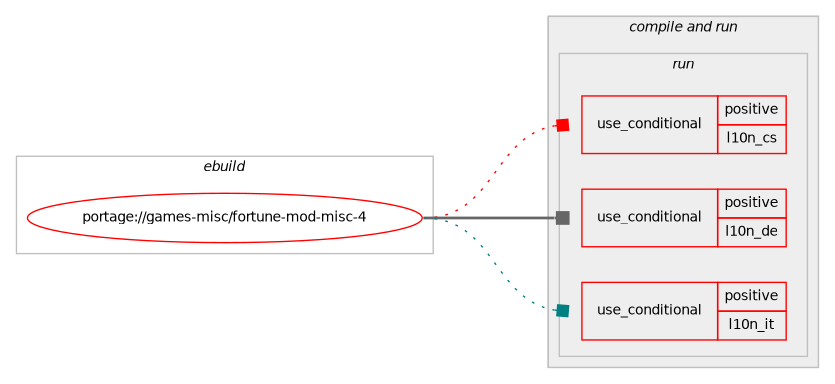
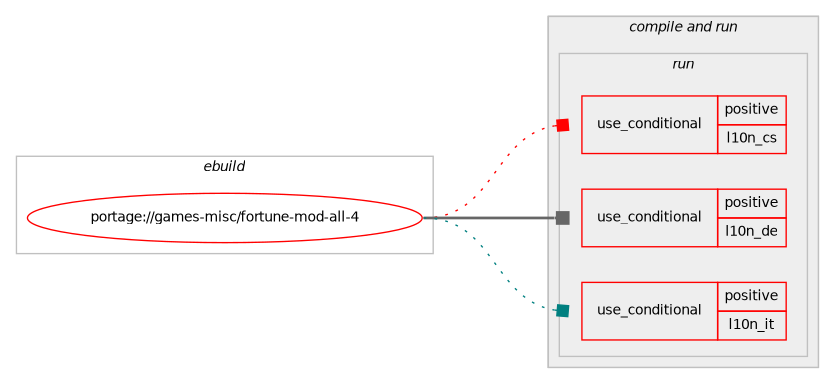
(225, 218) -> (225, 218)
